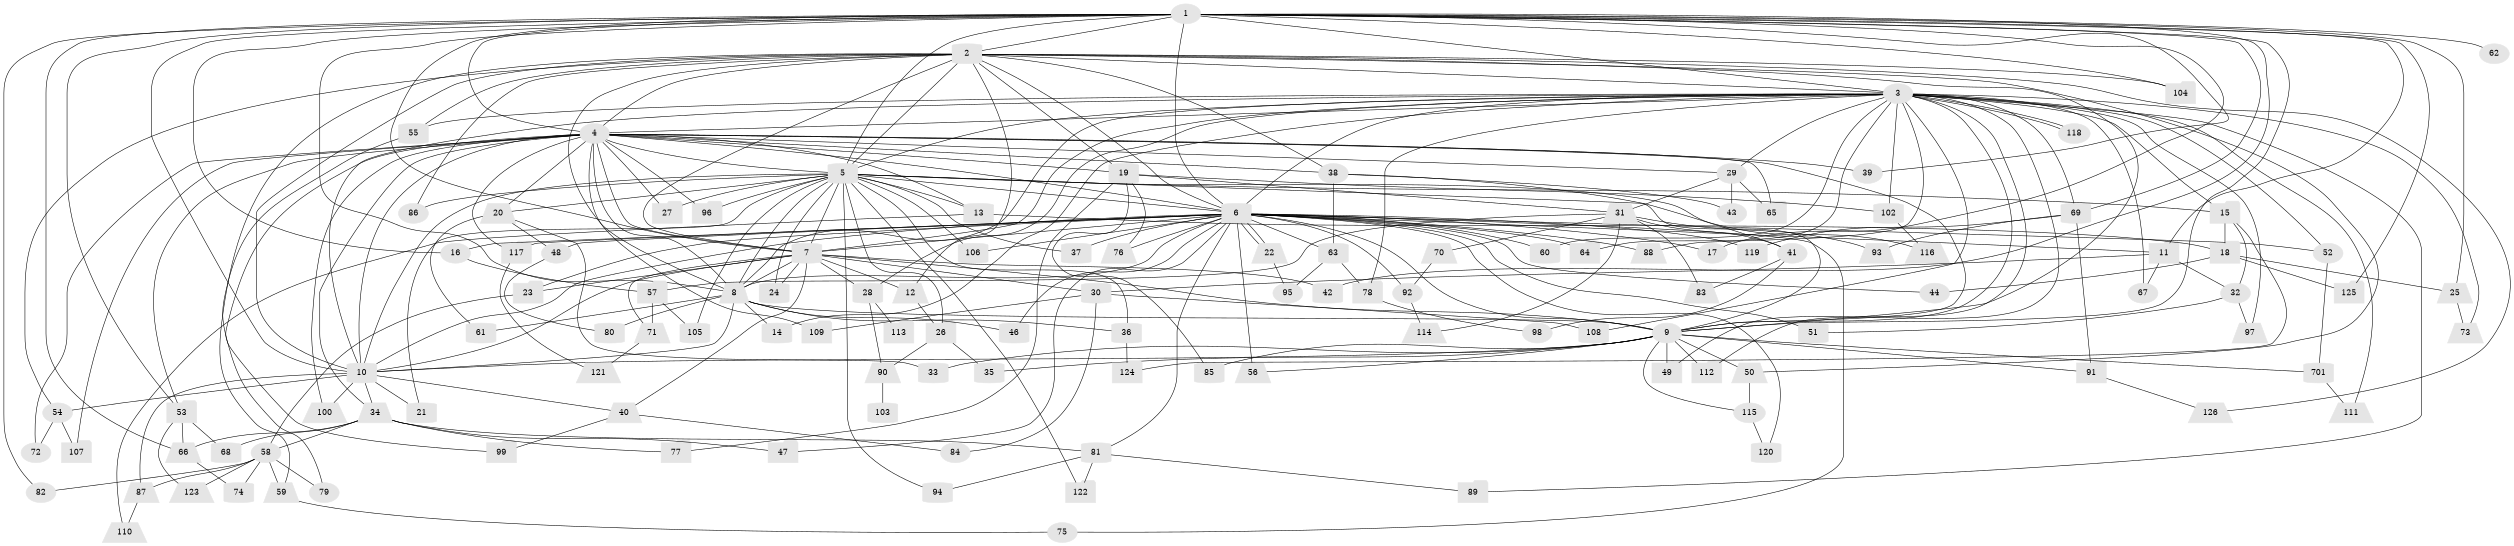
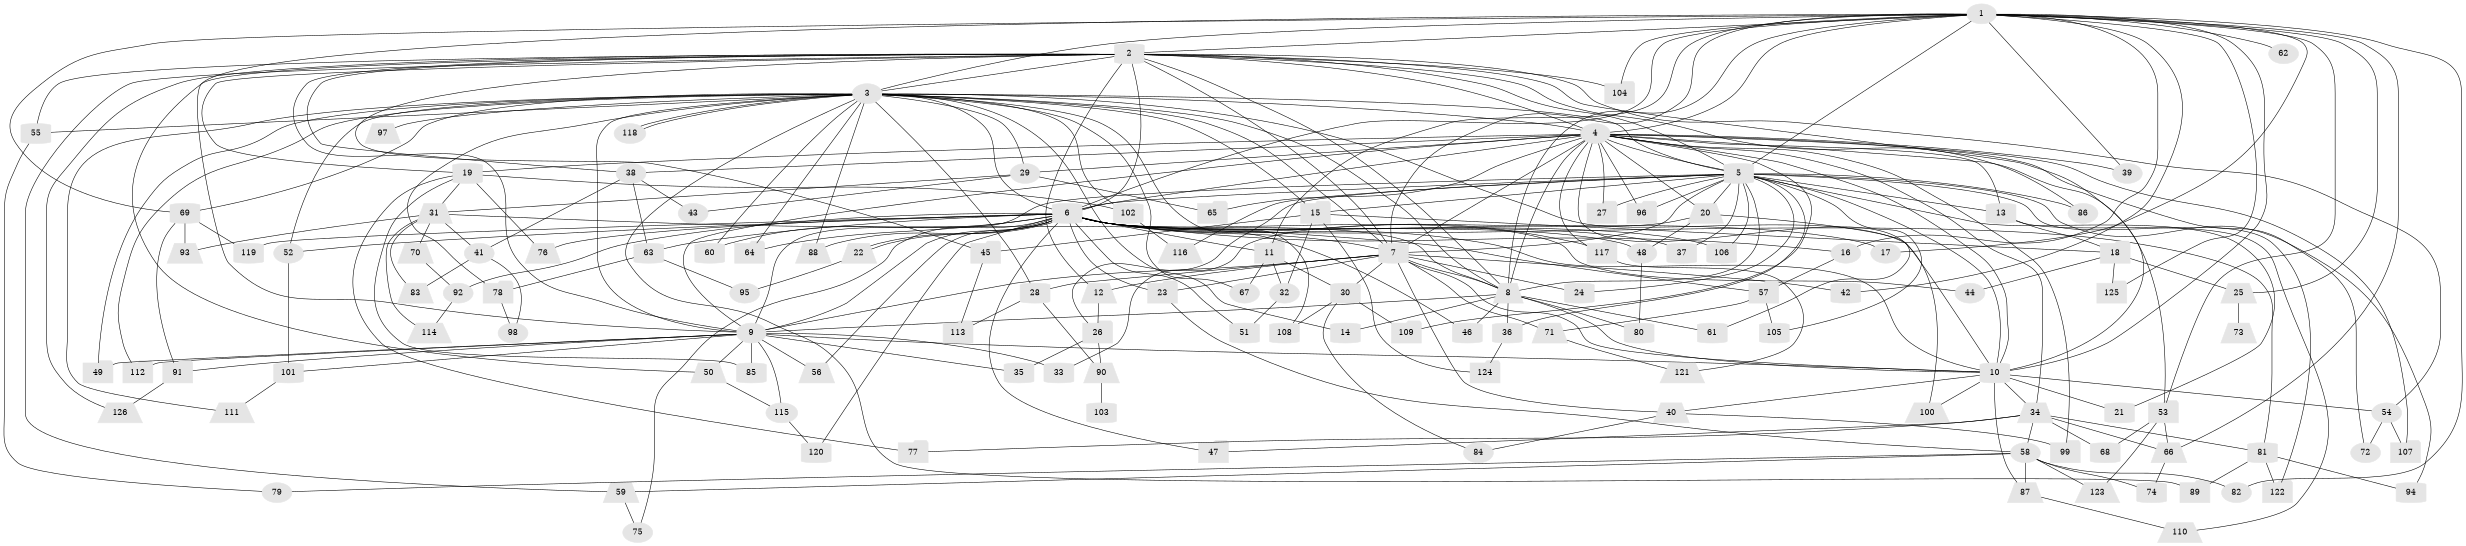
(2239, 115) -> none
none -> (986, 253)
(2243, 313) -> none
(2319, 373) -> (289, 373)
